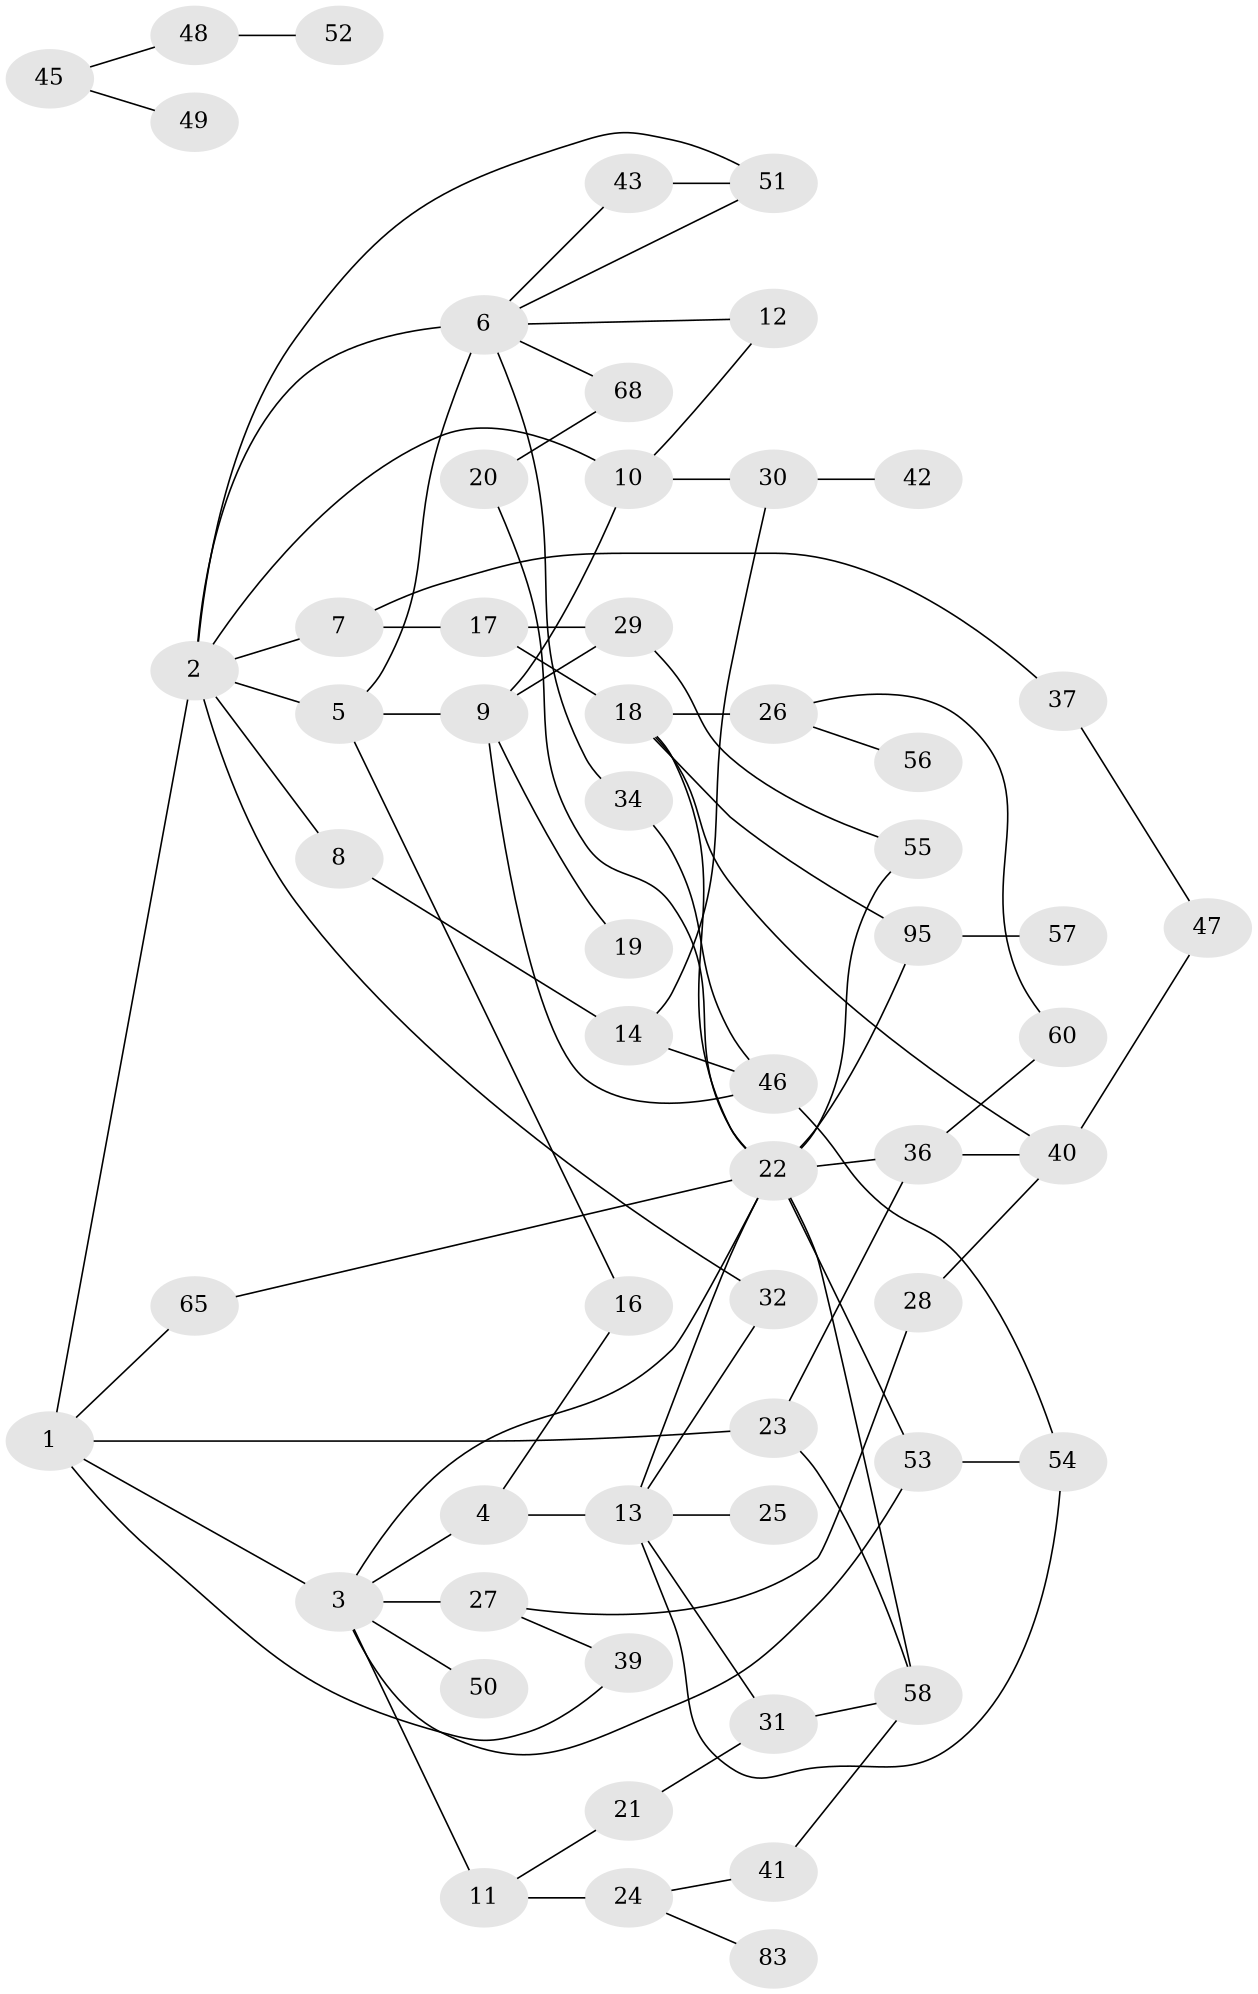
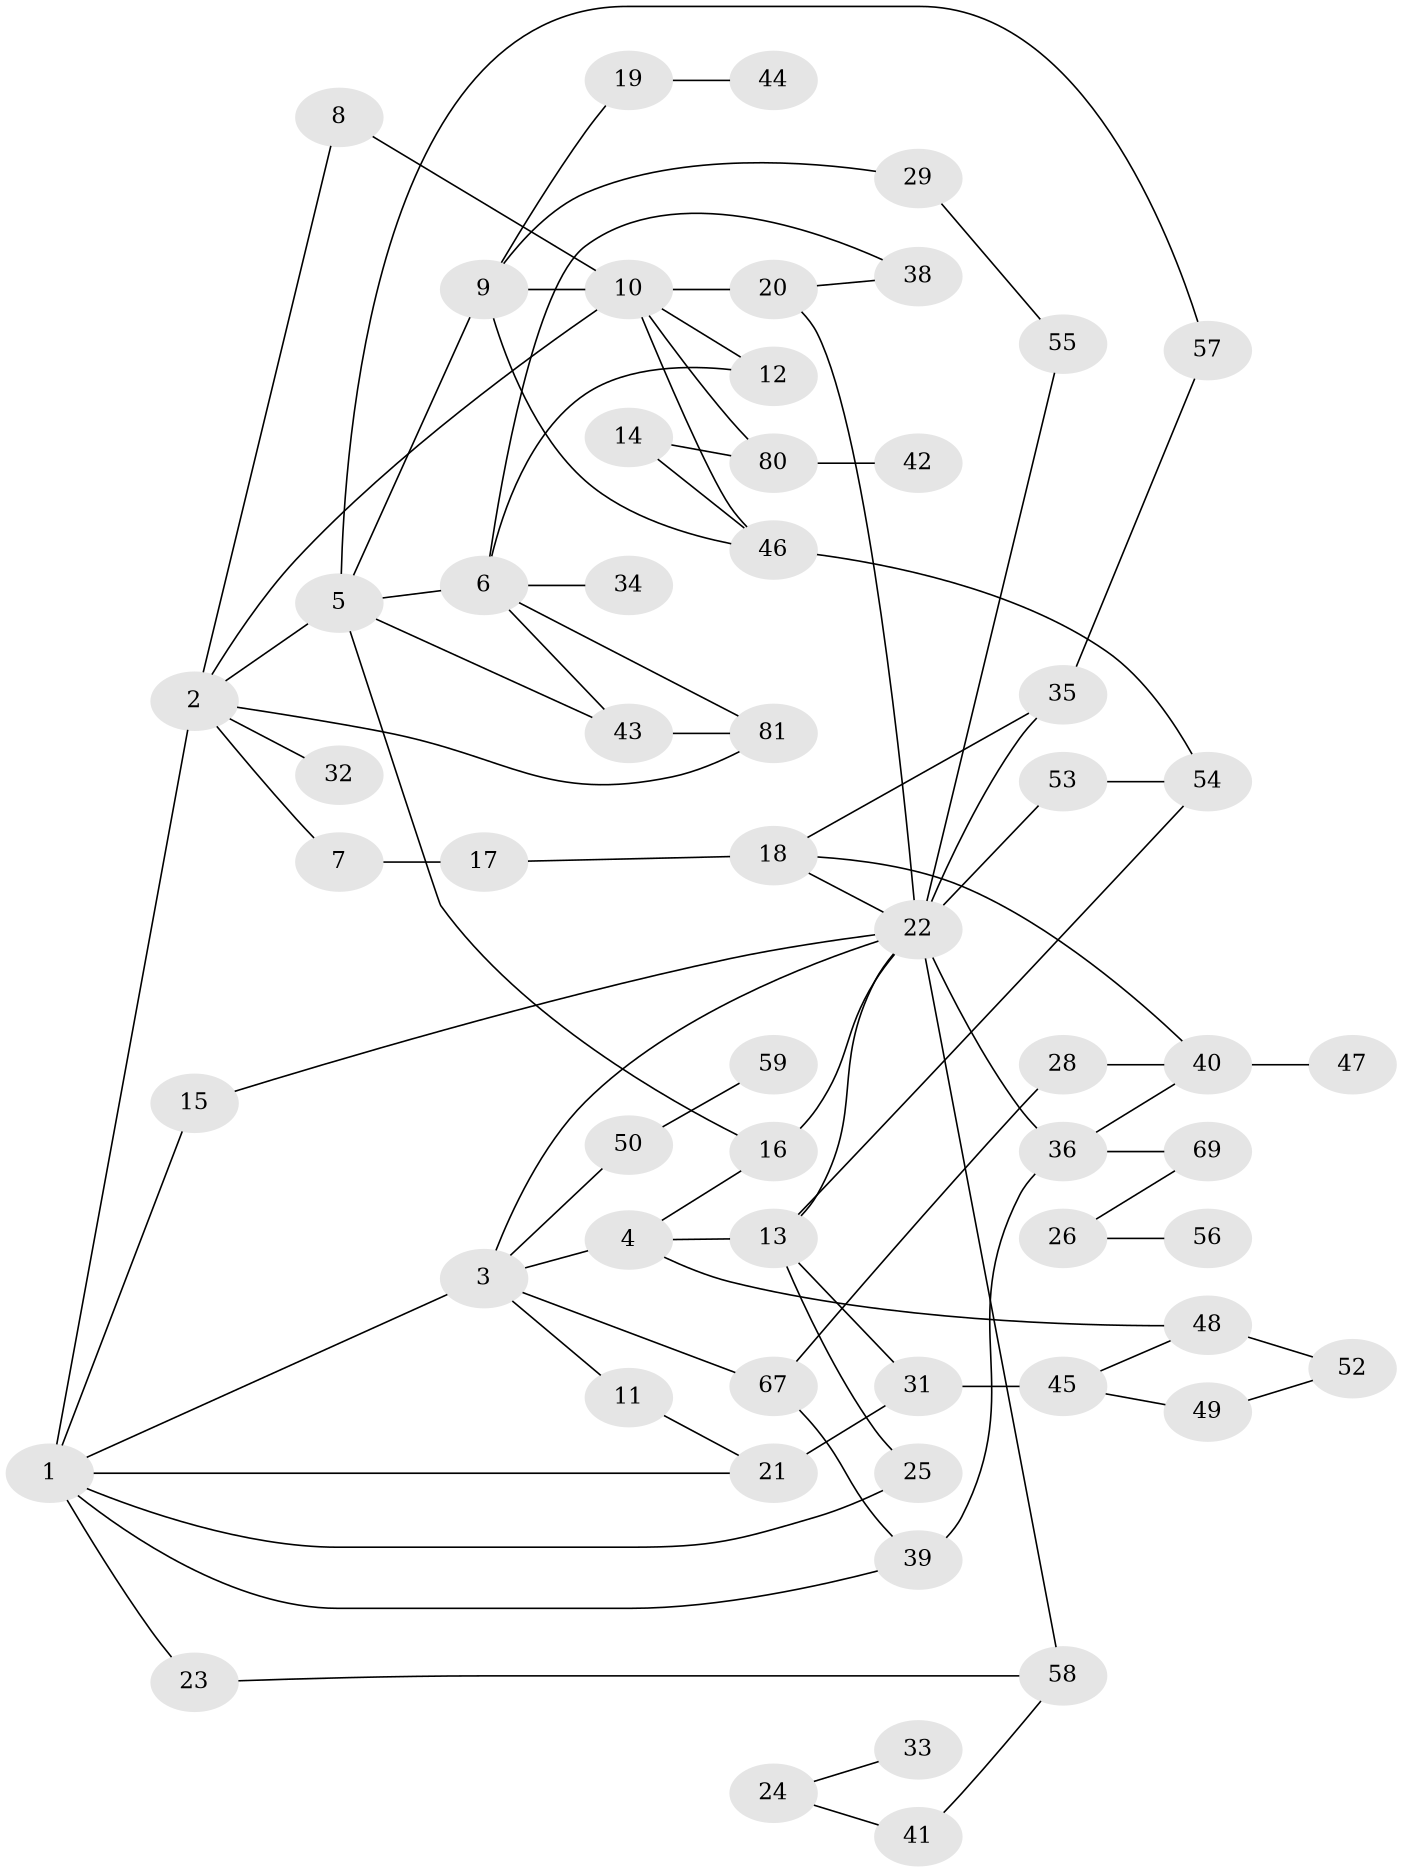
none -> (650, 6)
none -> (774, 80)
(774, 183) -> (774, 733)
none -> (701, 290)
(629, 392) -> (918, 277)
(258, 432) -> none
(774, 479) -> (774, 463)
(568, 627) -> none
none -> (484, 668)
(1063, 701) -> none
(710, 714) -> none
(693, 905) -> (689, 425)
(918, 936) -> (1063, 695)
(484, 947) -> (484, 204)
(1063, 1037) -> (1208, 1152)
none -> (774, 1065)
none -> (840, 1065)
(846, 1291) -> (991, 1356)
(195, 1306) -> (195, 1103)
none -> (911, 1312)
none -> (1281, 1390)
(701, 1407) -> none
none -> (412, 1473)
none -> (485, 1547)
(484, 1602) -> (774, 1386)
(846, 1710) -> (981, 1386)
(646, 1718) -> none
(557, 1898) -> none
(774, 1959) -> (918, 1750)
